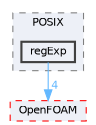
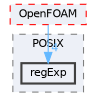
(48, 77) -> (48, 41)
